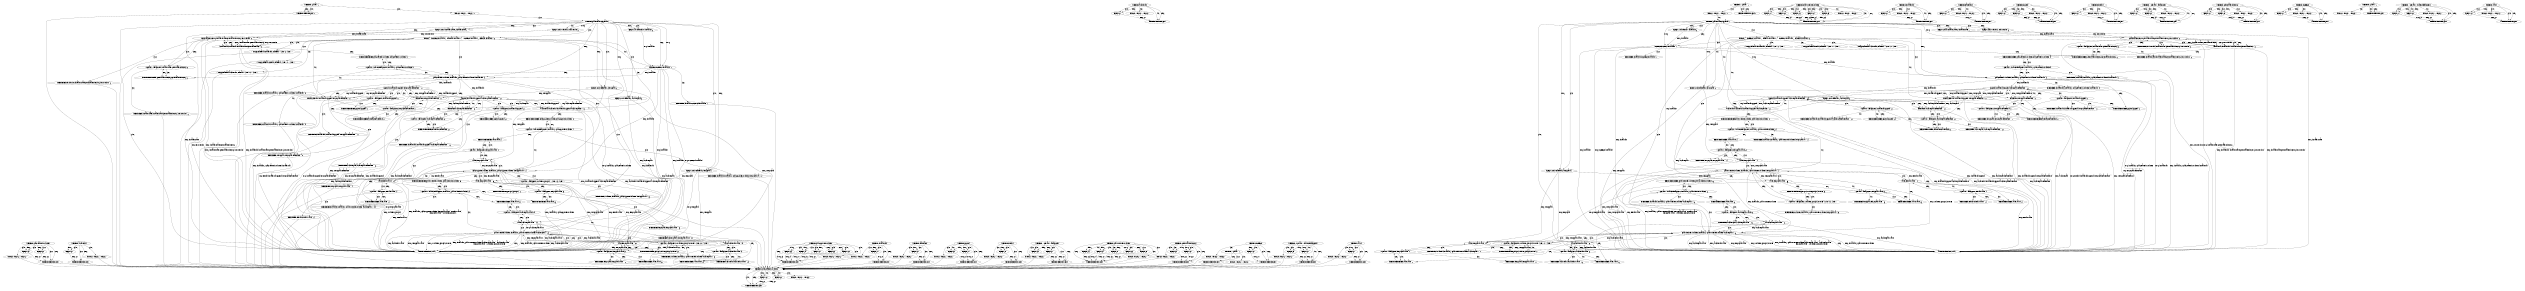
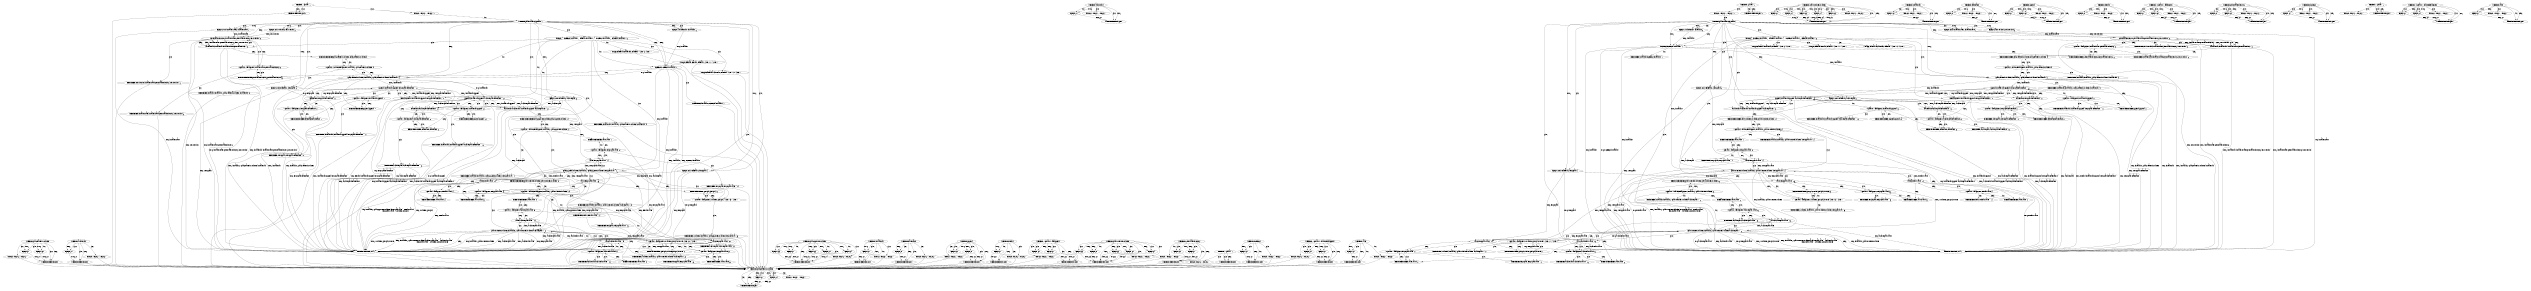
none -> (710, 195)
none -> (705, 197)
